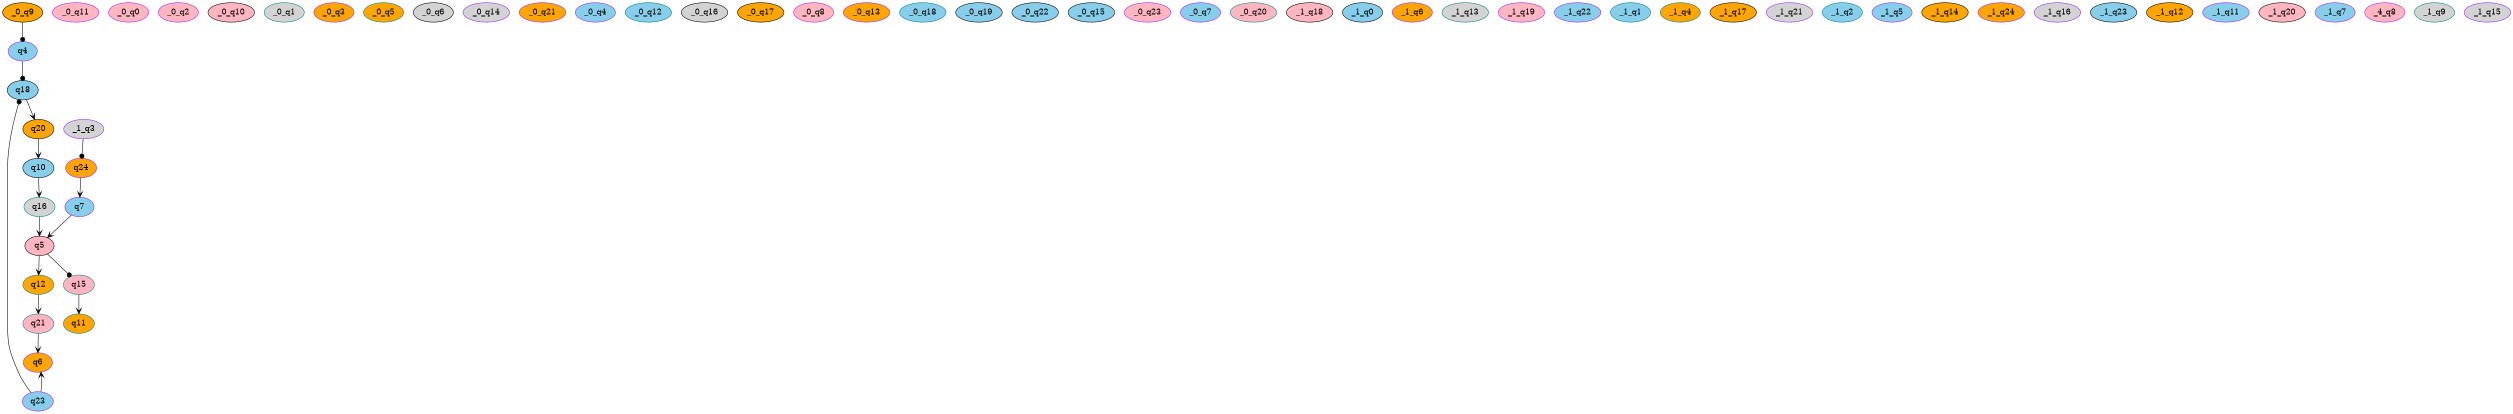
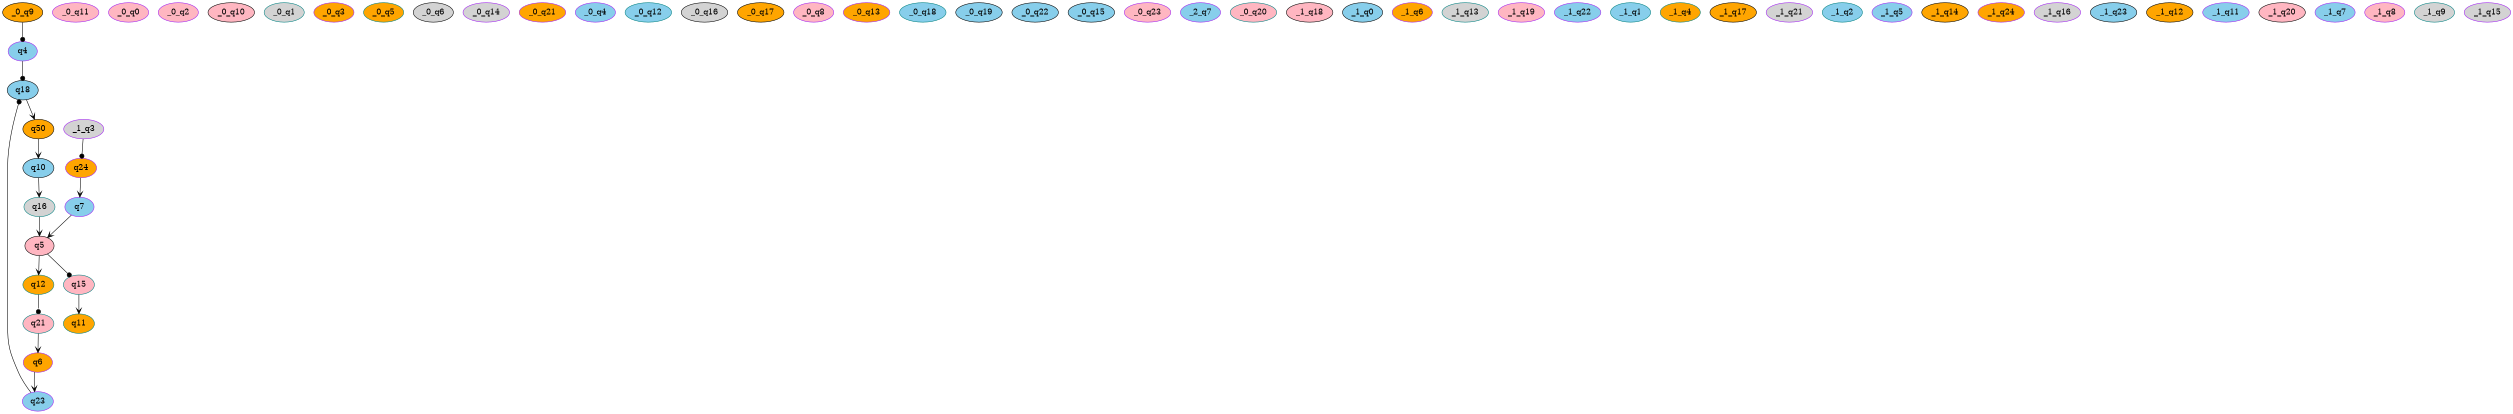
(1200, 12) -> (1200, 12)
(2385, 12) -> (2385, 12)
(38, 129) -> (38, 129)
(38, 302) -> (38, 302)
(41, 385) -> (34, 379)
